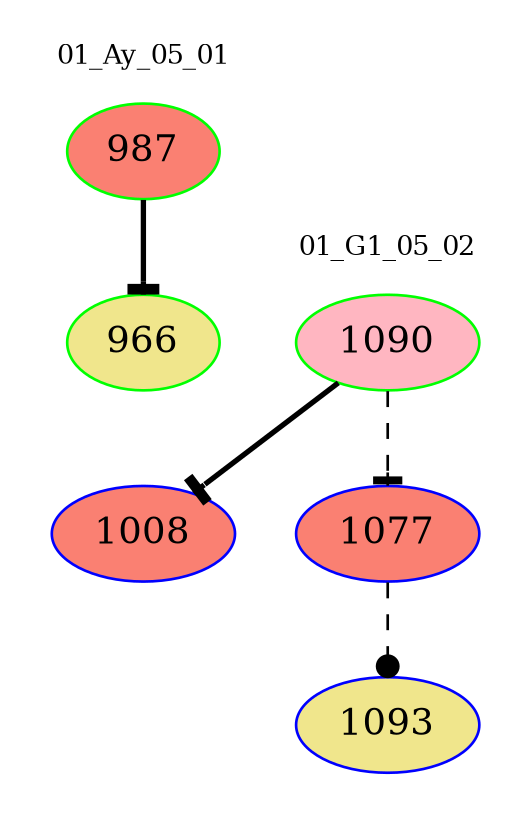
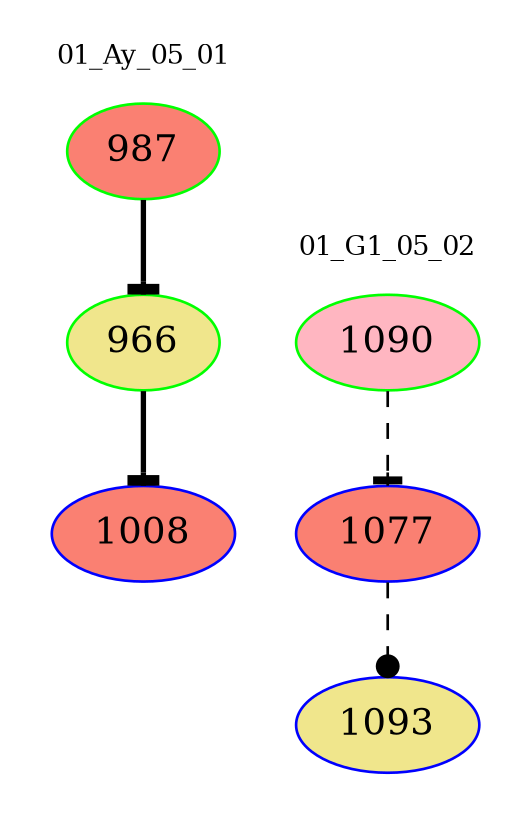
(295, 416) -> (143, 432)
